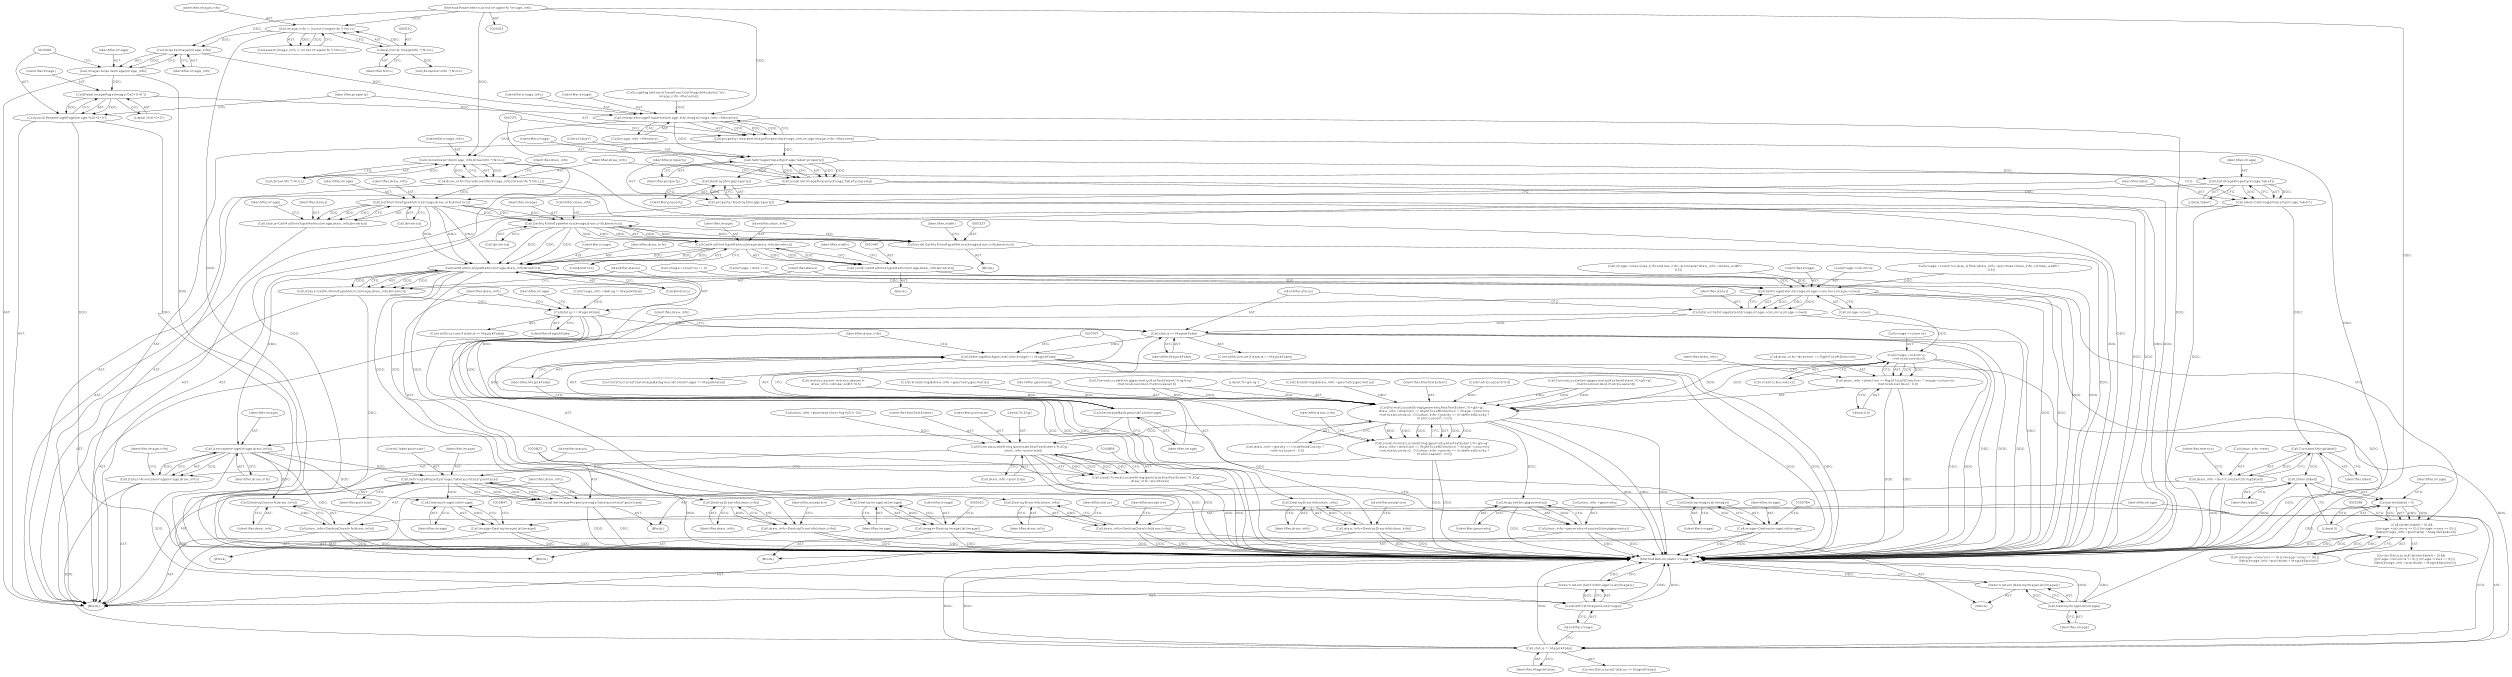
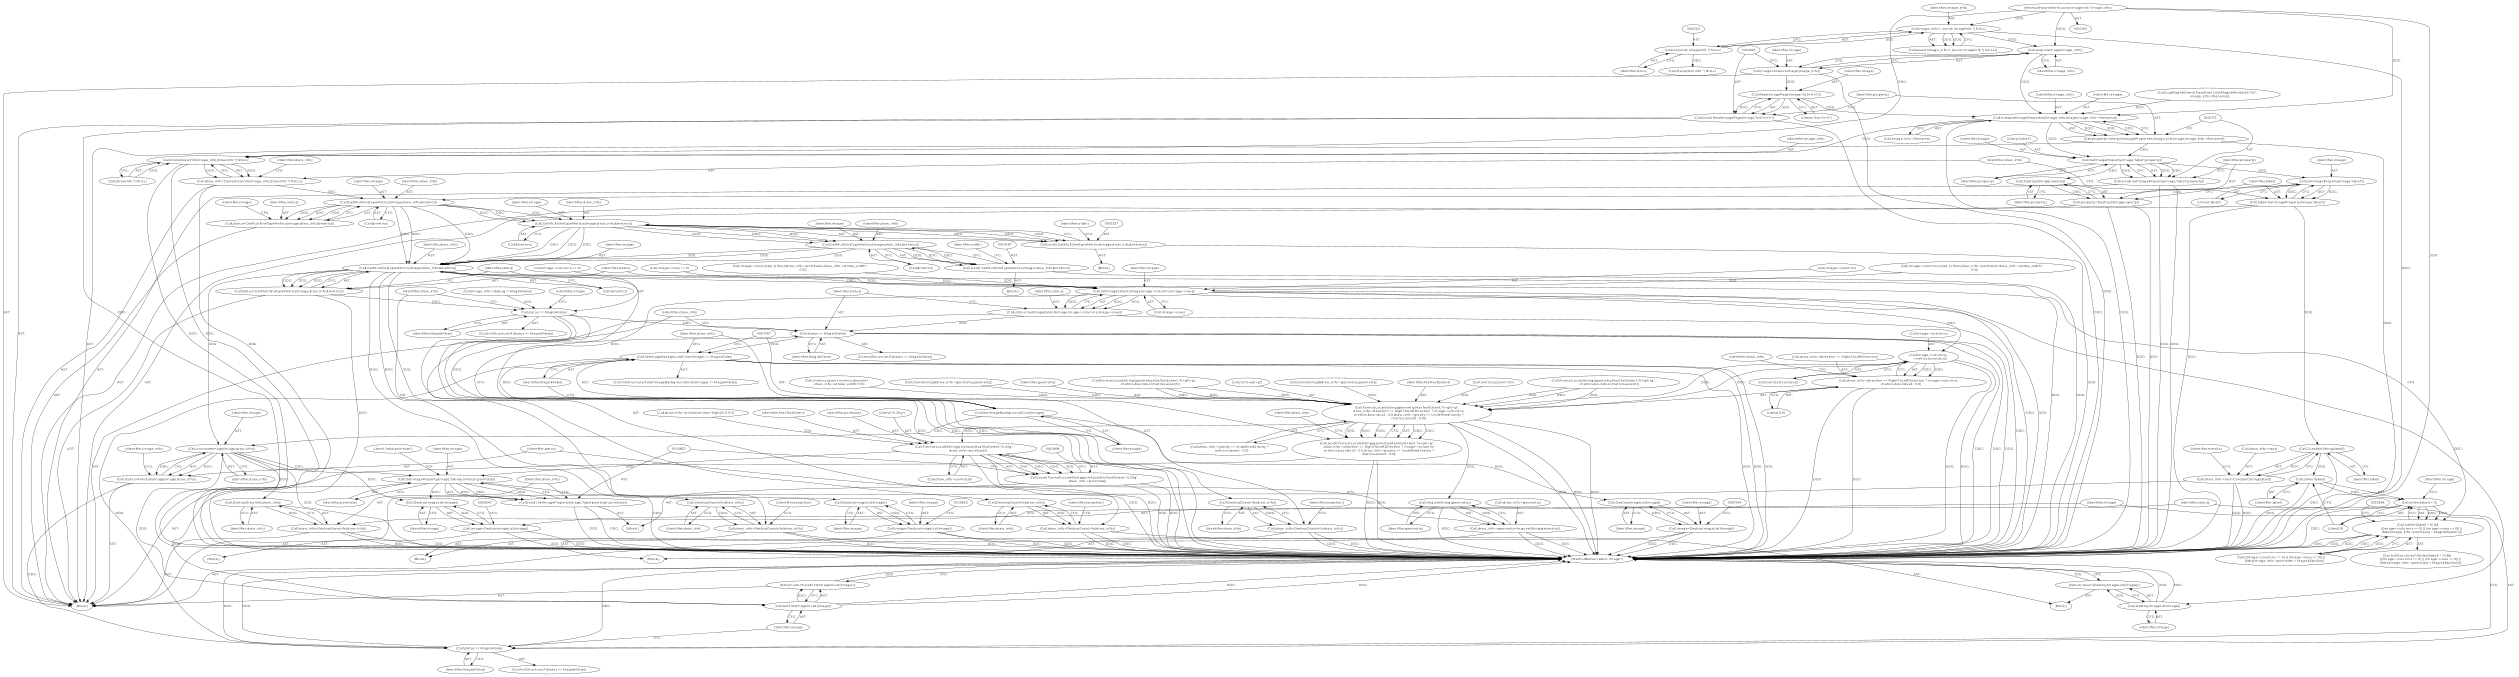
(1921, 321) -> (1601, 300)
